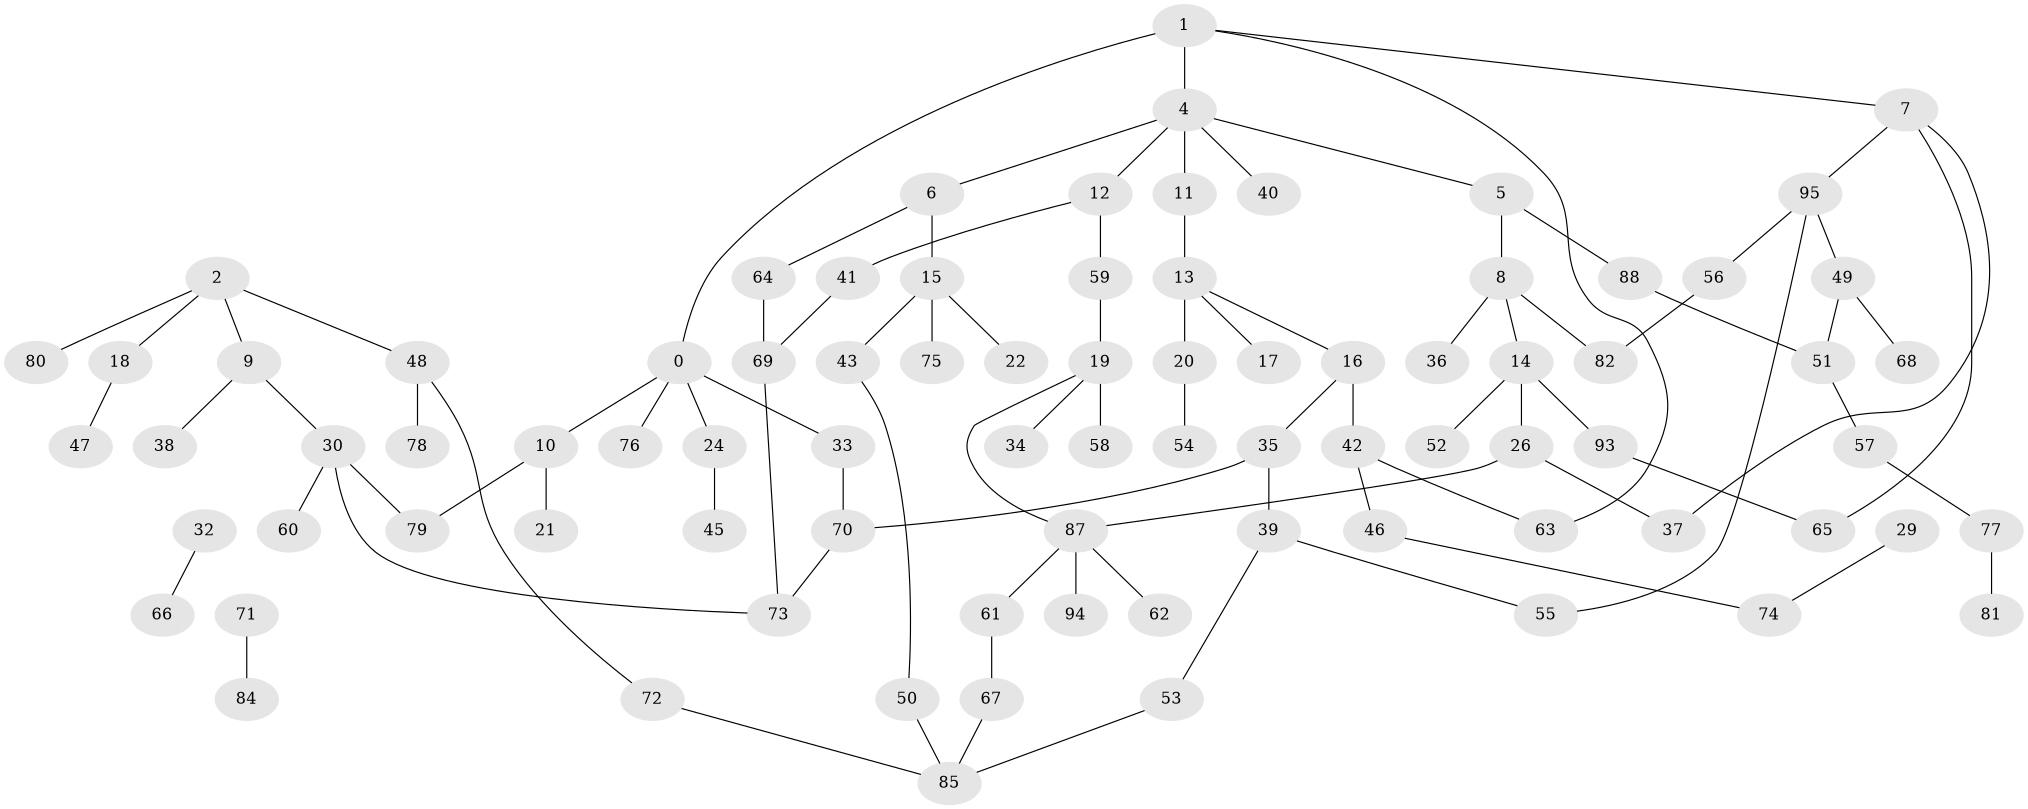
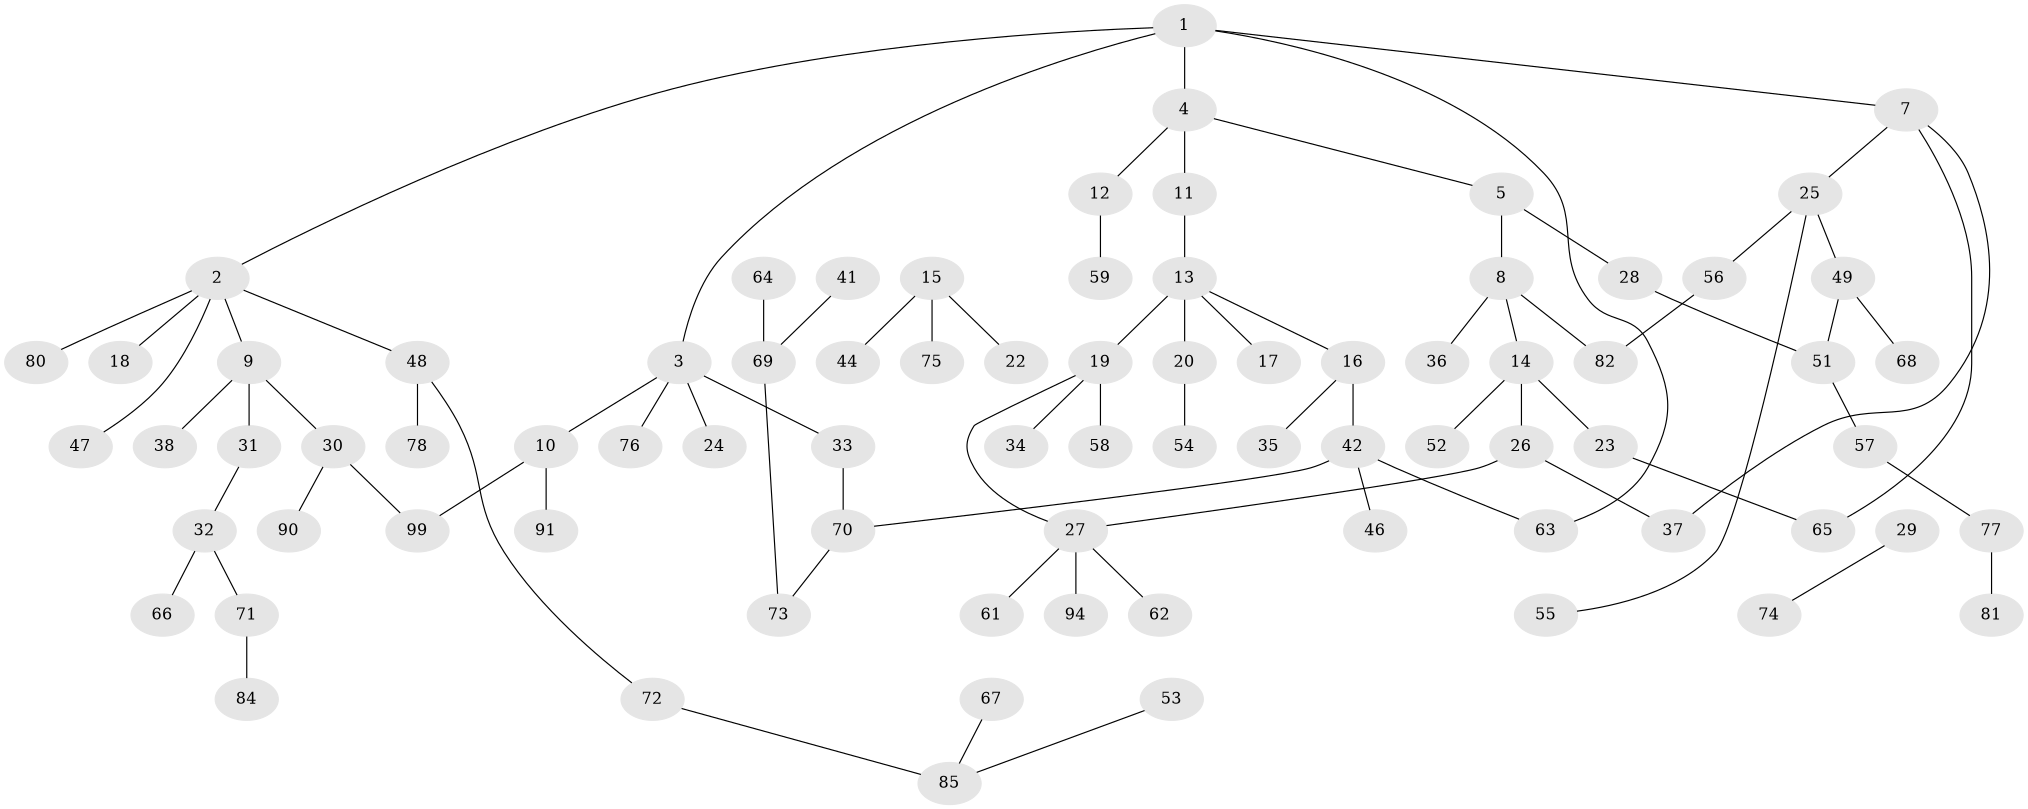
none -> (682, 87)
(932, 194) -> none
(1269, 194) -> none
(1810, 194) -> (1810, 194)
(971, 230) -> none
(1630, 278) -> (1630, 278)
(1100, 321) -> (1143, 320)
(679, 363) -> (679, 363)
(848, 363) -> (848, 363)
(101, 404) -> (169, 375)
none -> (249, 447)
(1606, 447) -> (1606, 447)
(1062, 505) -> (1103, 499)
(289, 531) -> (289, 531)
(417, 531) -> (417, 531)
(546, 531) -> (546, 531)
(715, 531) -> none
(1076, 531) -> (1076, 531)
(1269, 531) -> none
none -> (226, 573)
(1572, 573) -> none
(511, 593) -> none
(992, 657) -> none
(907, 699) -> none
